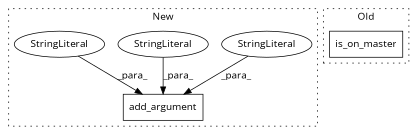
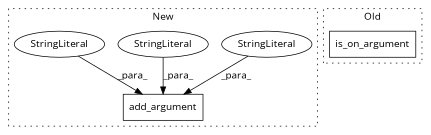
(366, 44) -> (373, 44)
